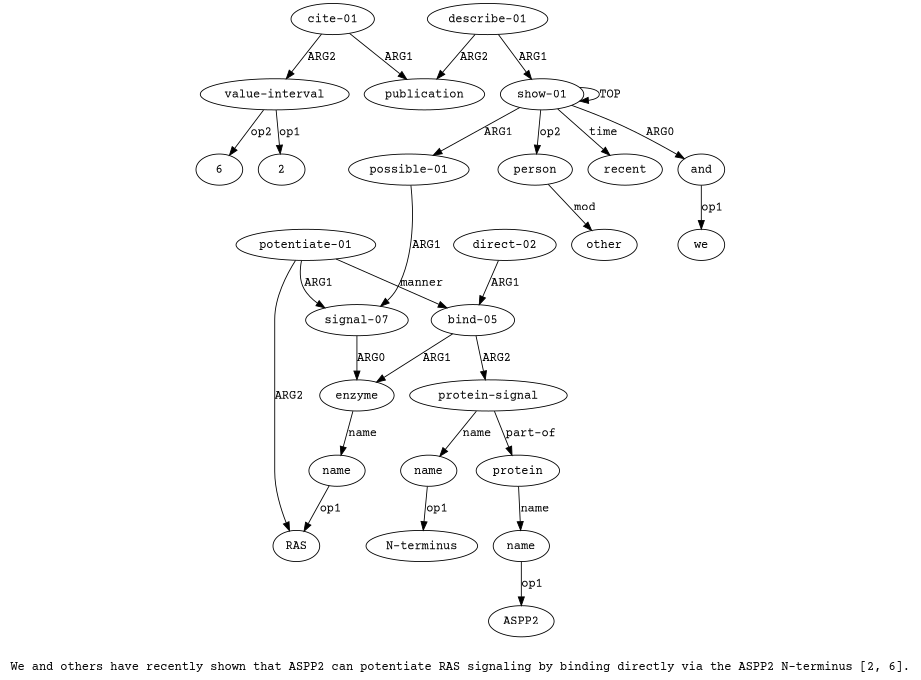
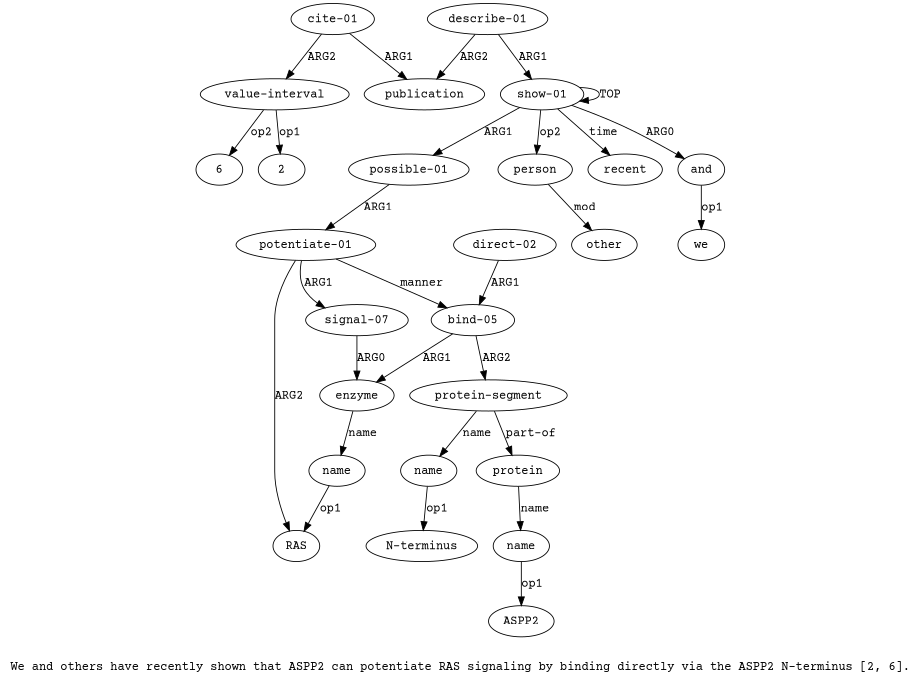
(410, 246) -> (361, 205)
(488, 395) -> (488, 395)
